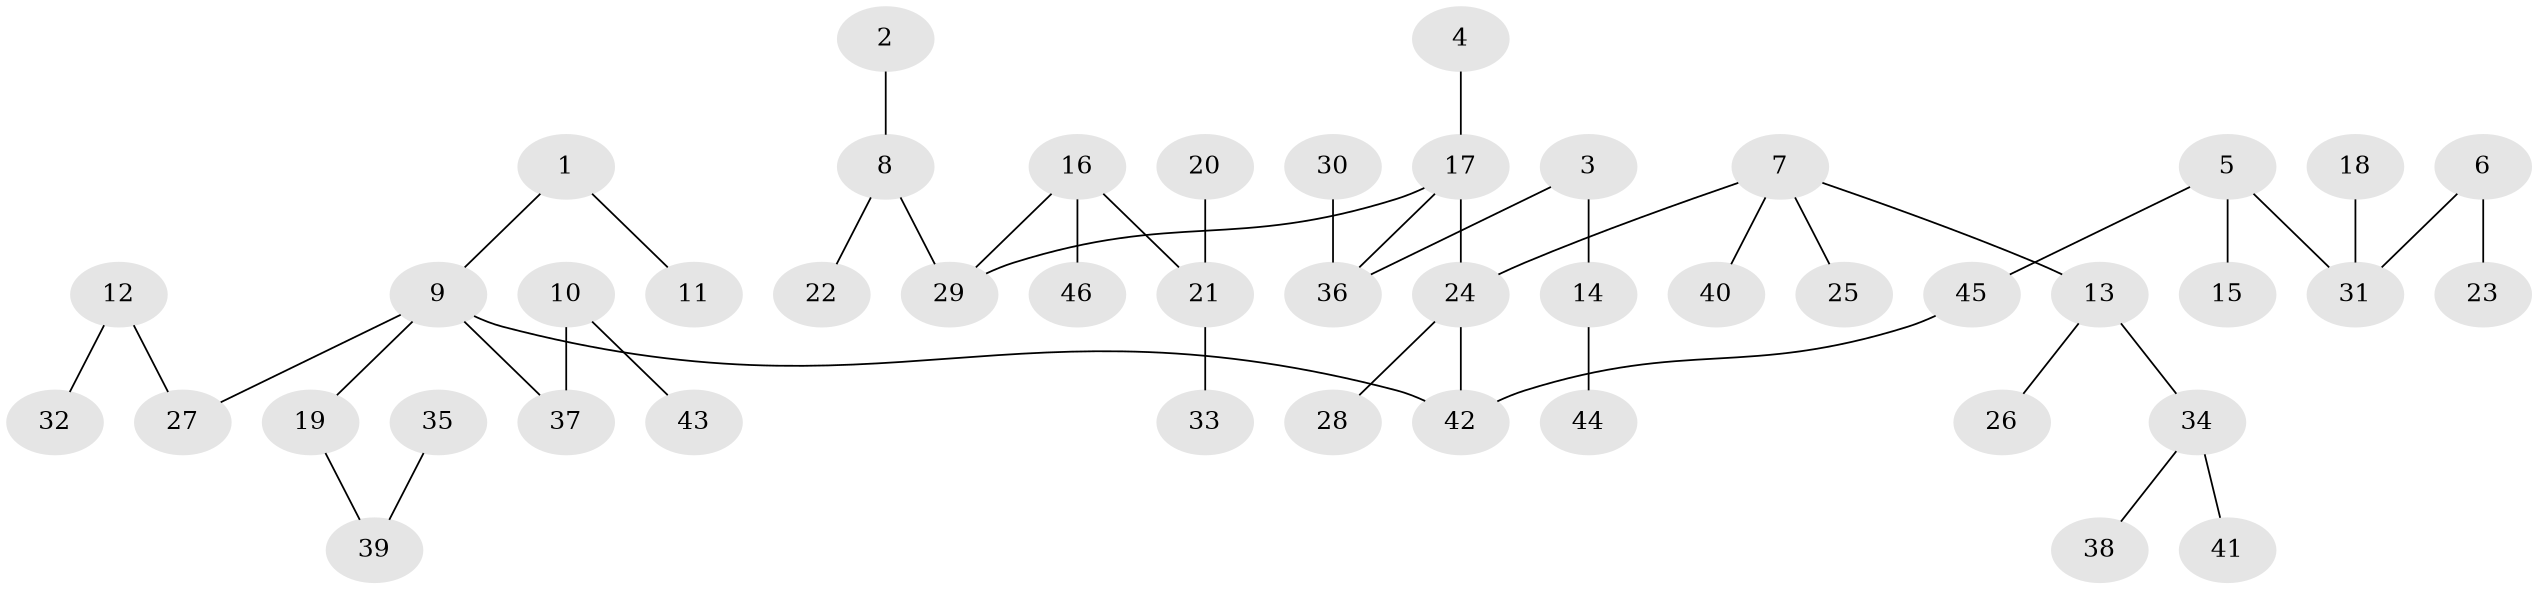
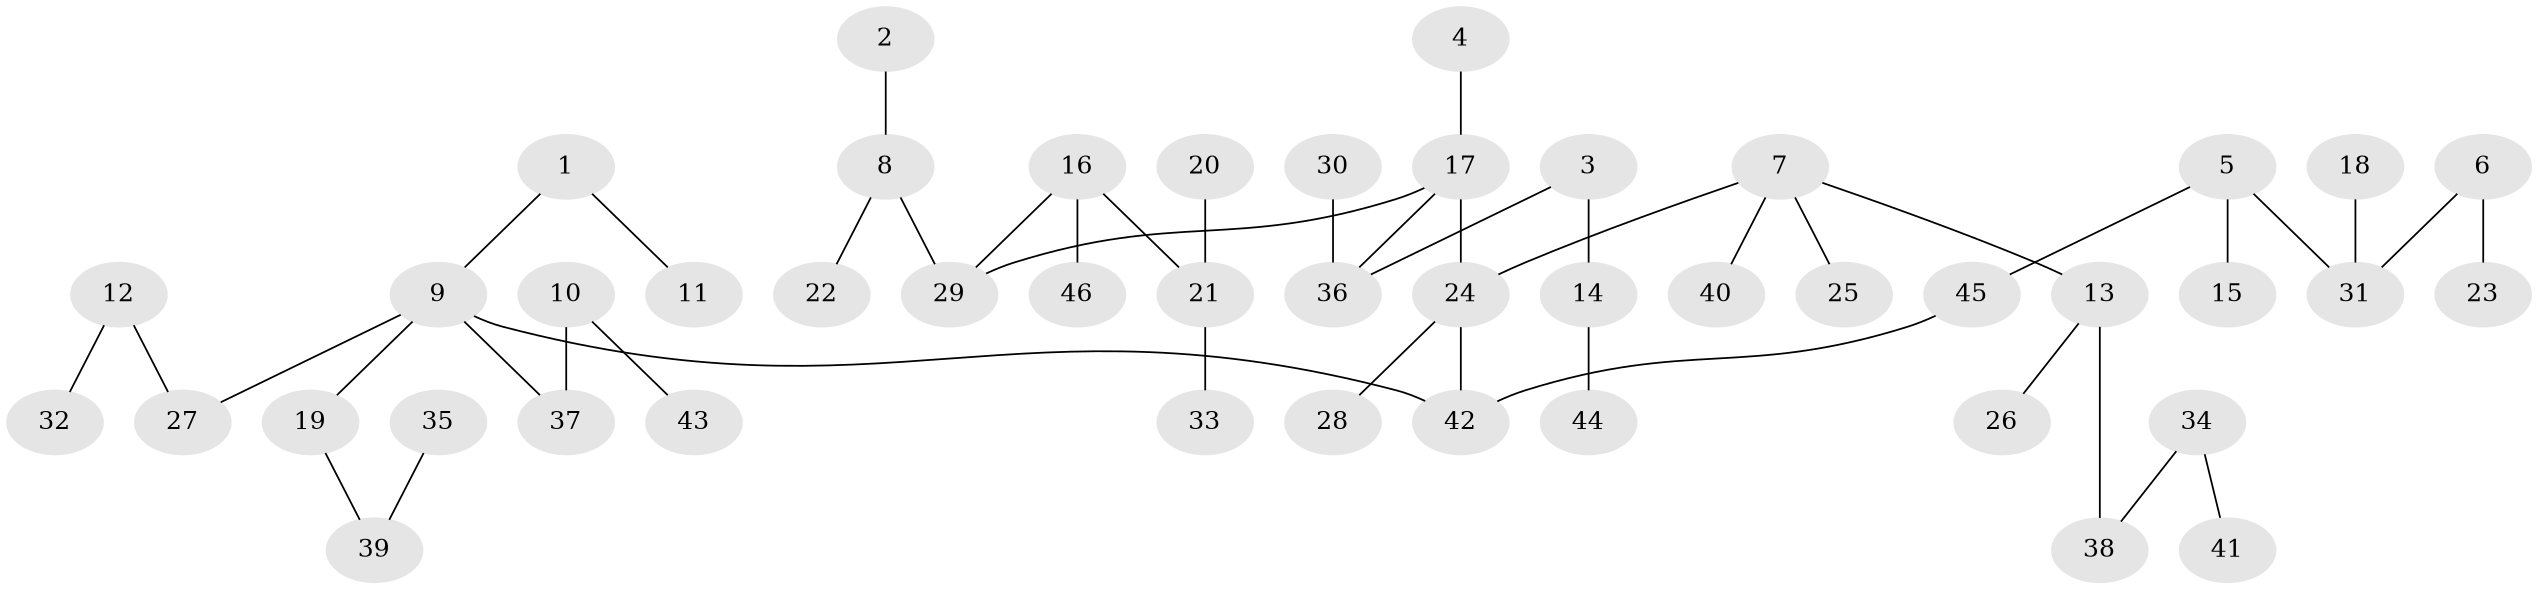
(2149, 359) -> (2100, 422)
